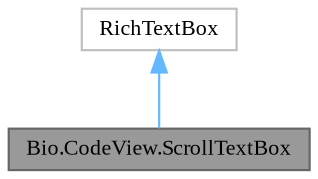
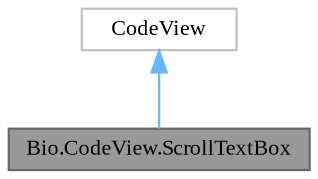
(159, 29) -> (159, 29)
